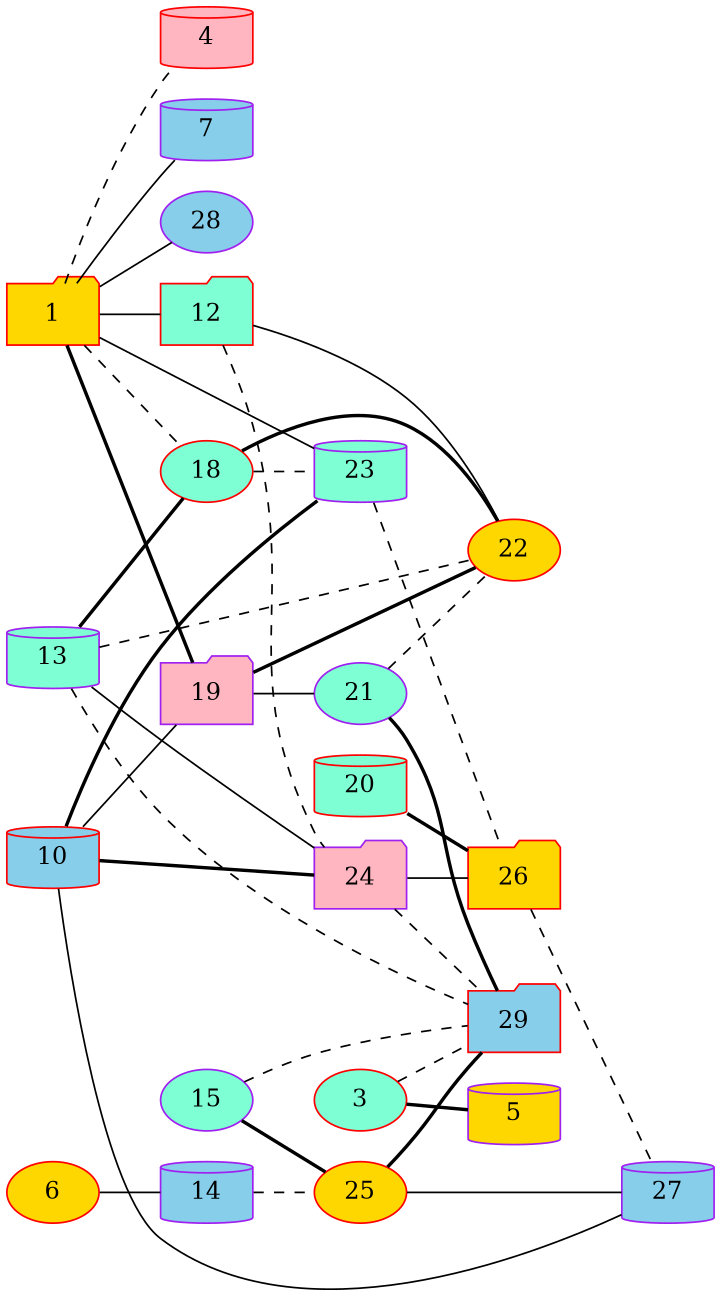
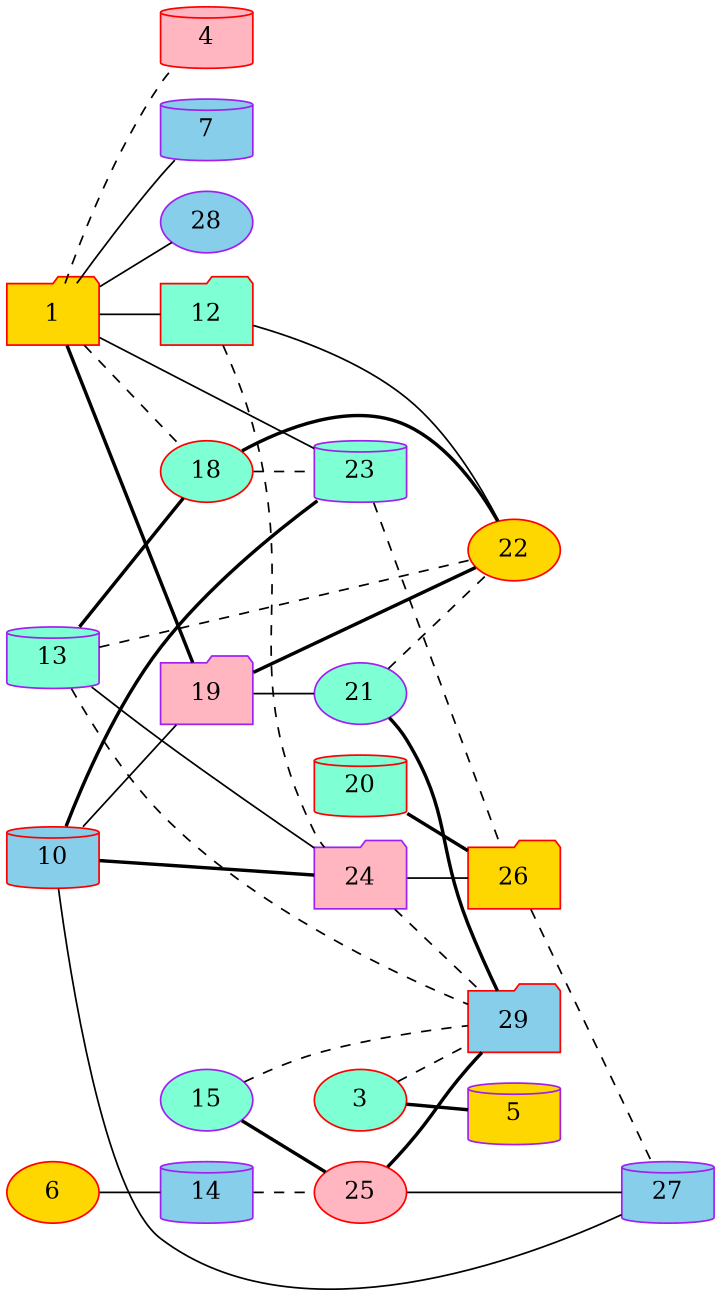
(360, 1192) -> (360, 1192)
